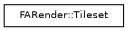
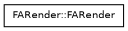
(64, 16) -> (64, 16)
